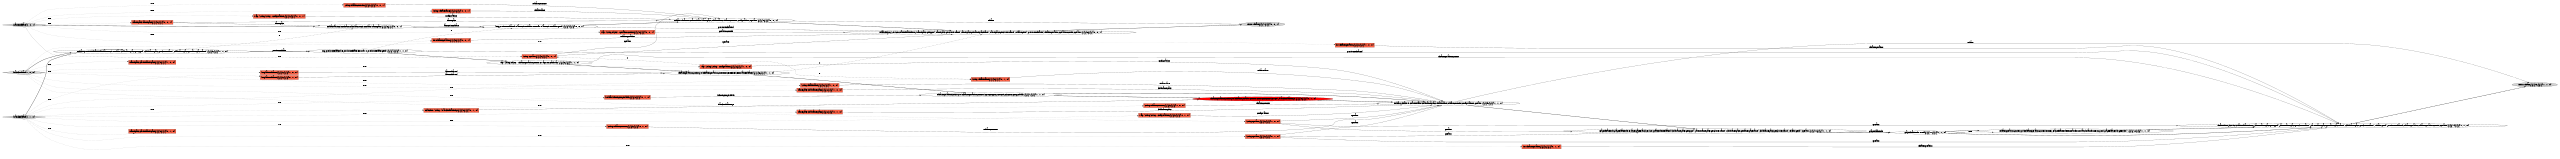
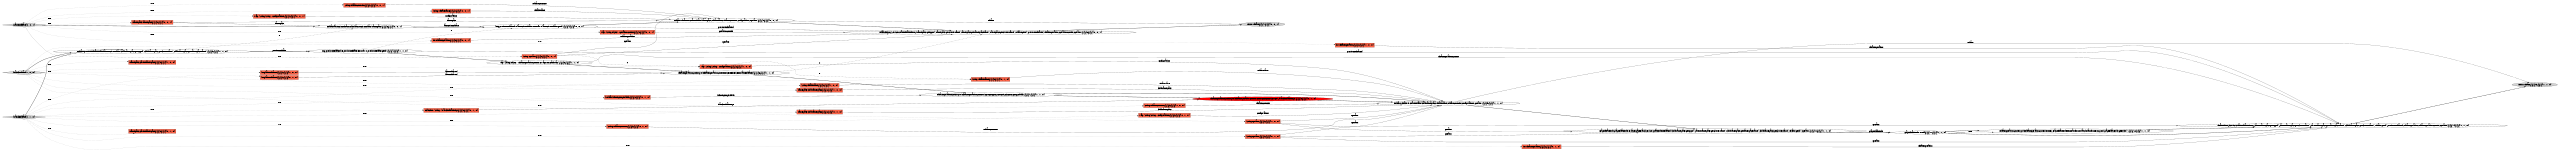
(629, 60) -> (626, 65)
